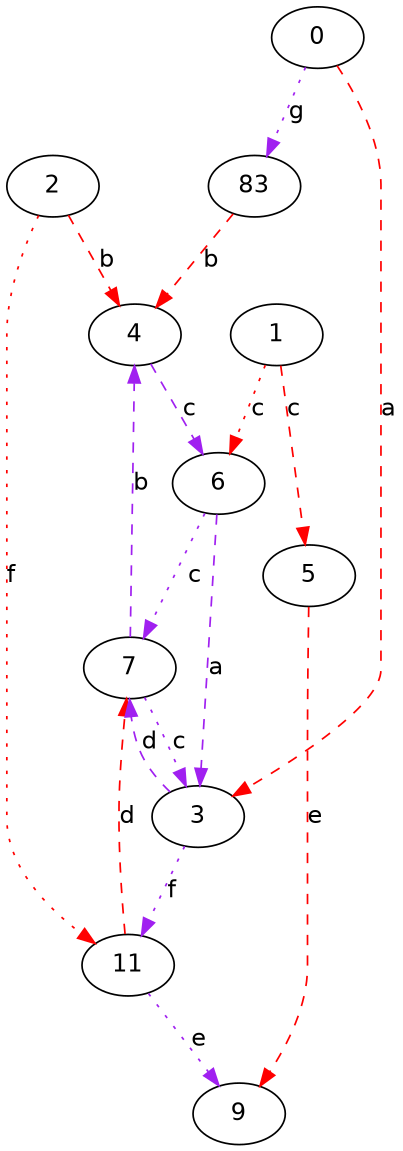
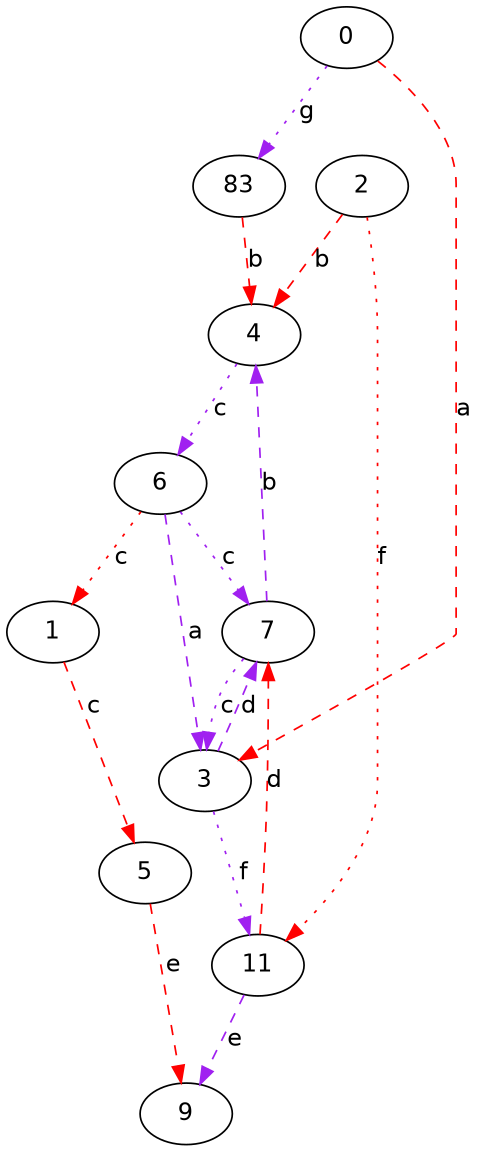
(172, 401) -> (212, 402)
(251, 401) -> (112, 551)
(178, 1033) -> (226, 1032)
